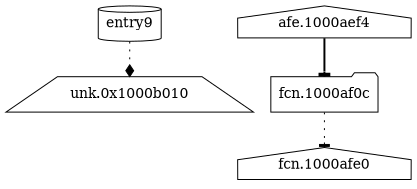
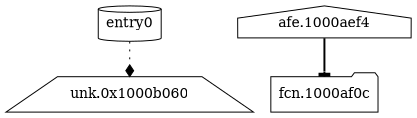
(130, 24) -> (130, 24)
(130, 94) -> (130, 94)
(324, 165) -> none
